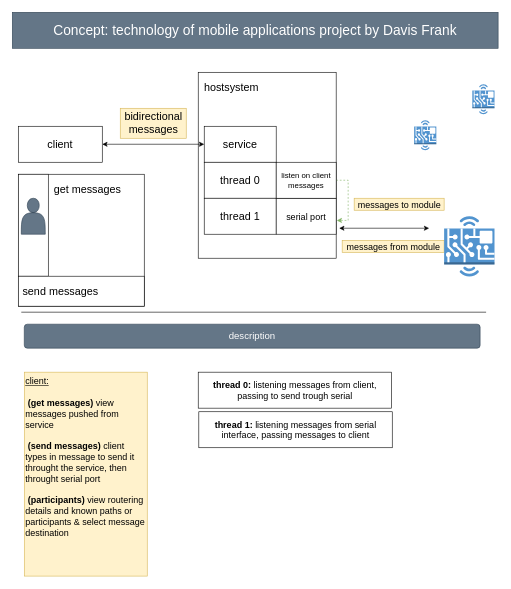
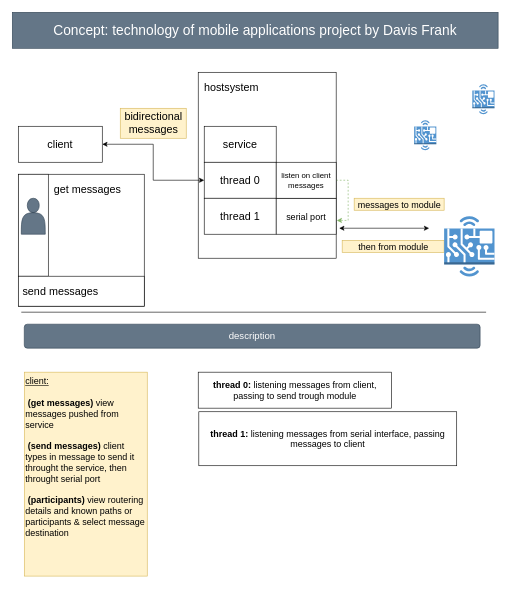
(198, 144) -> (153, 179)
(394, 246) -> (394, 246)
(295, 390) -> (295, 390)
(296, 430) -> (328, 439)
